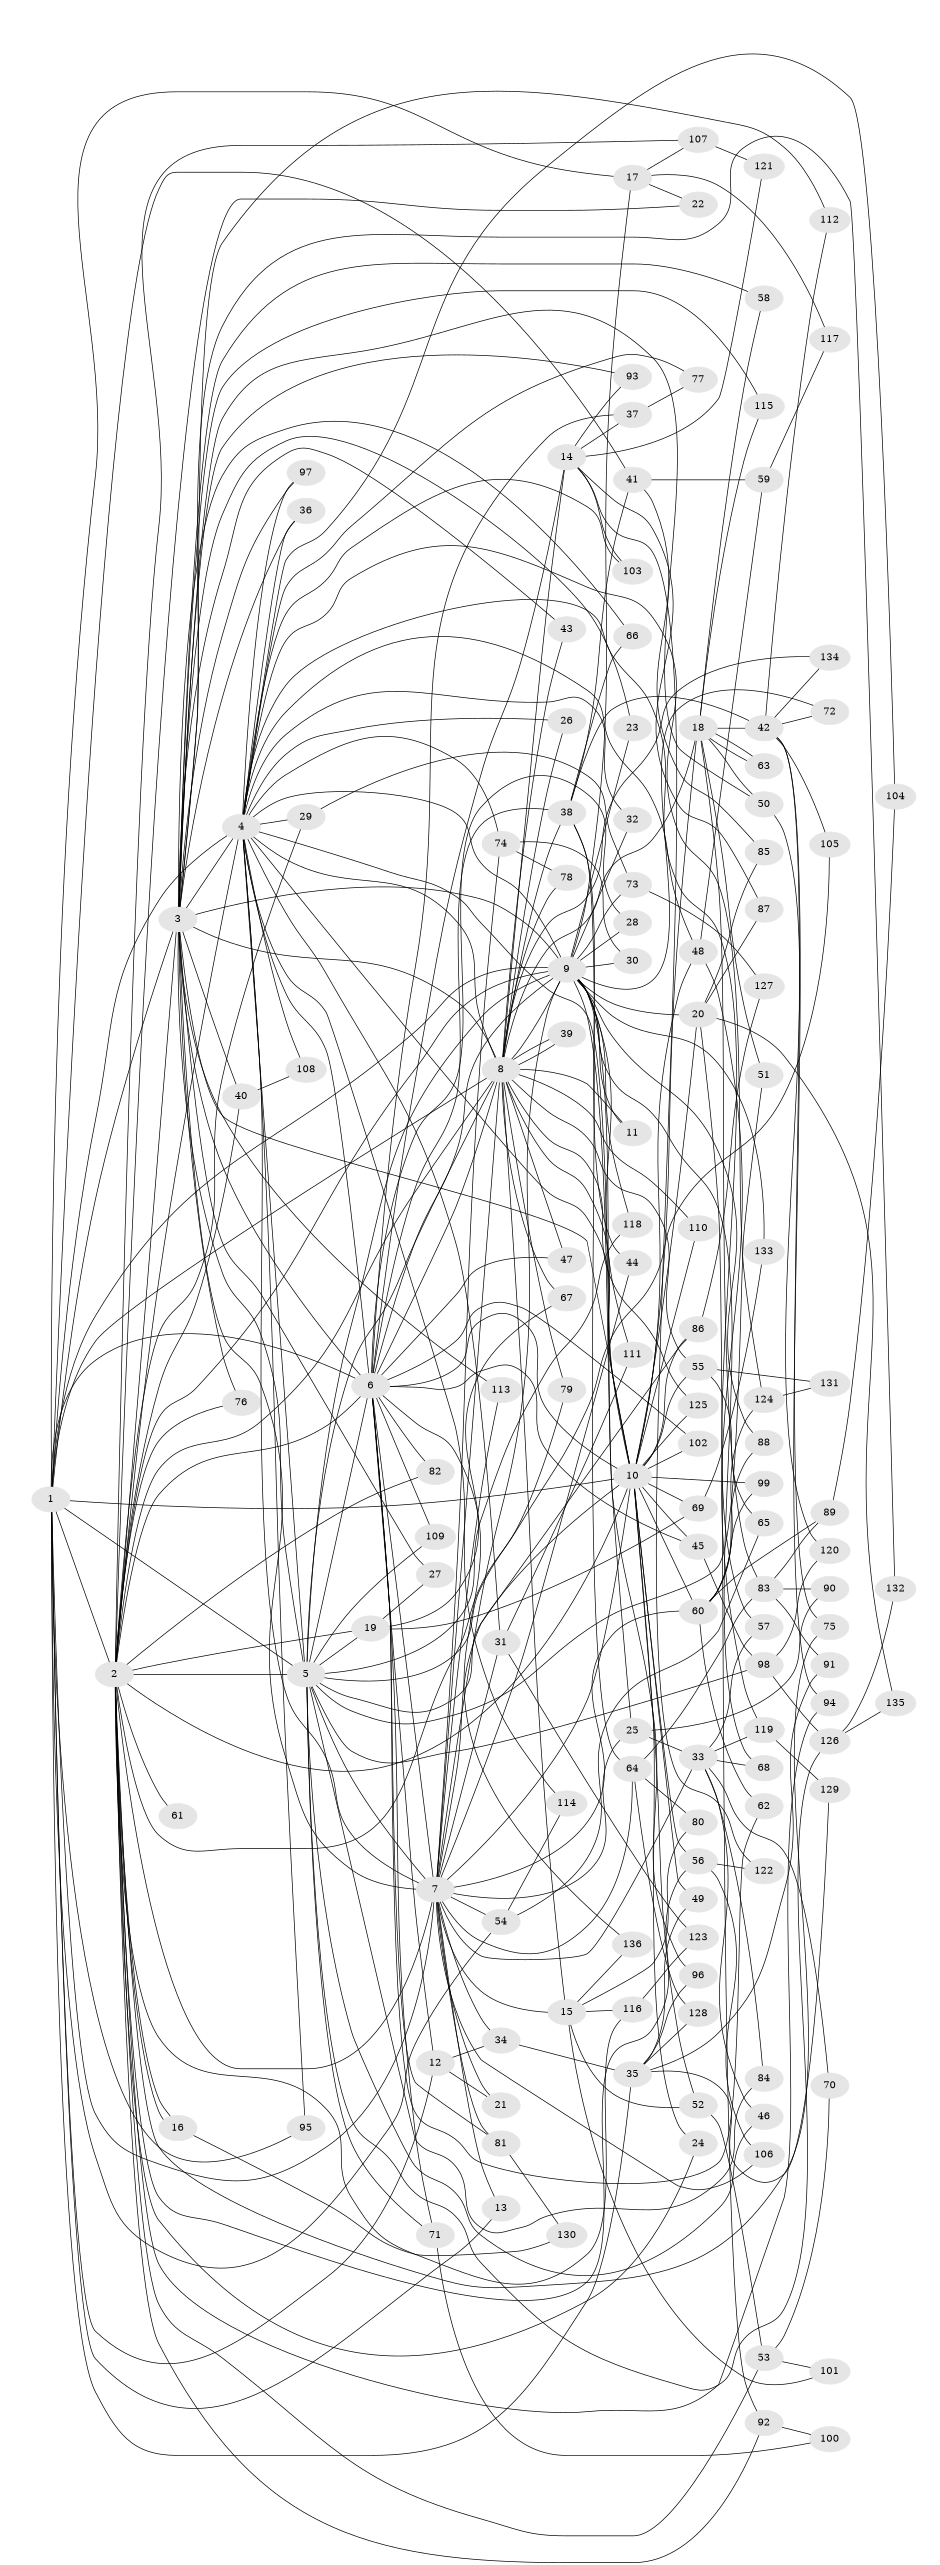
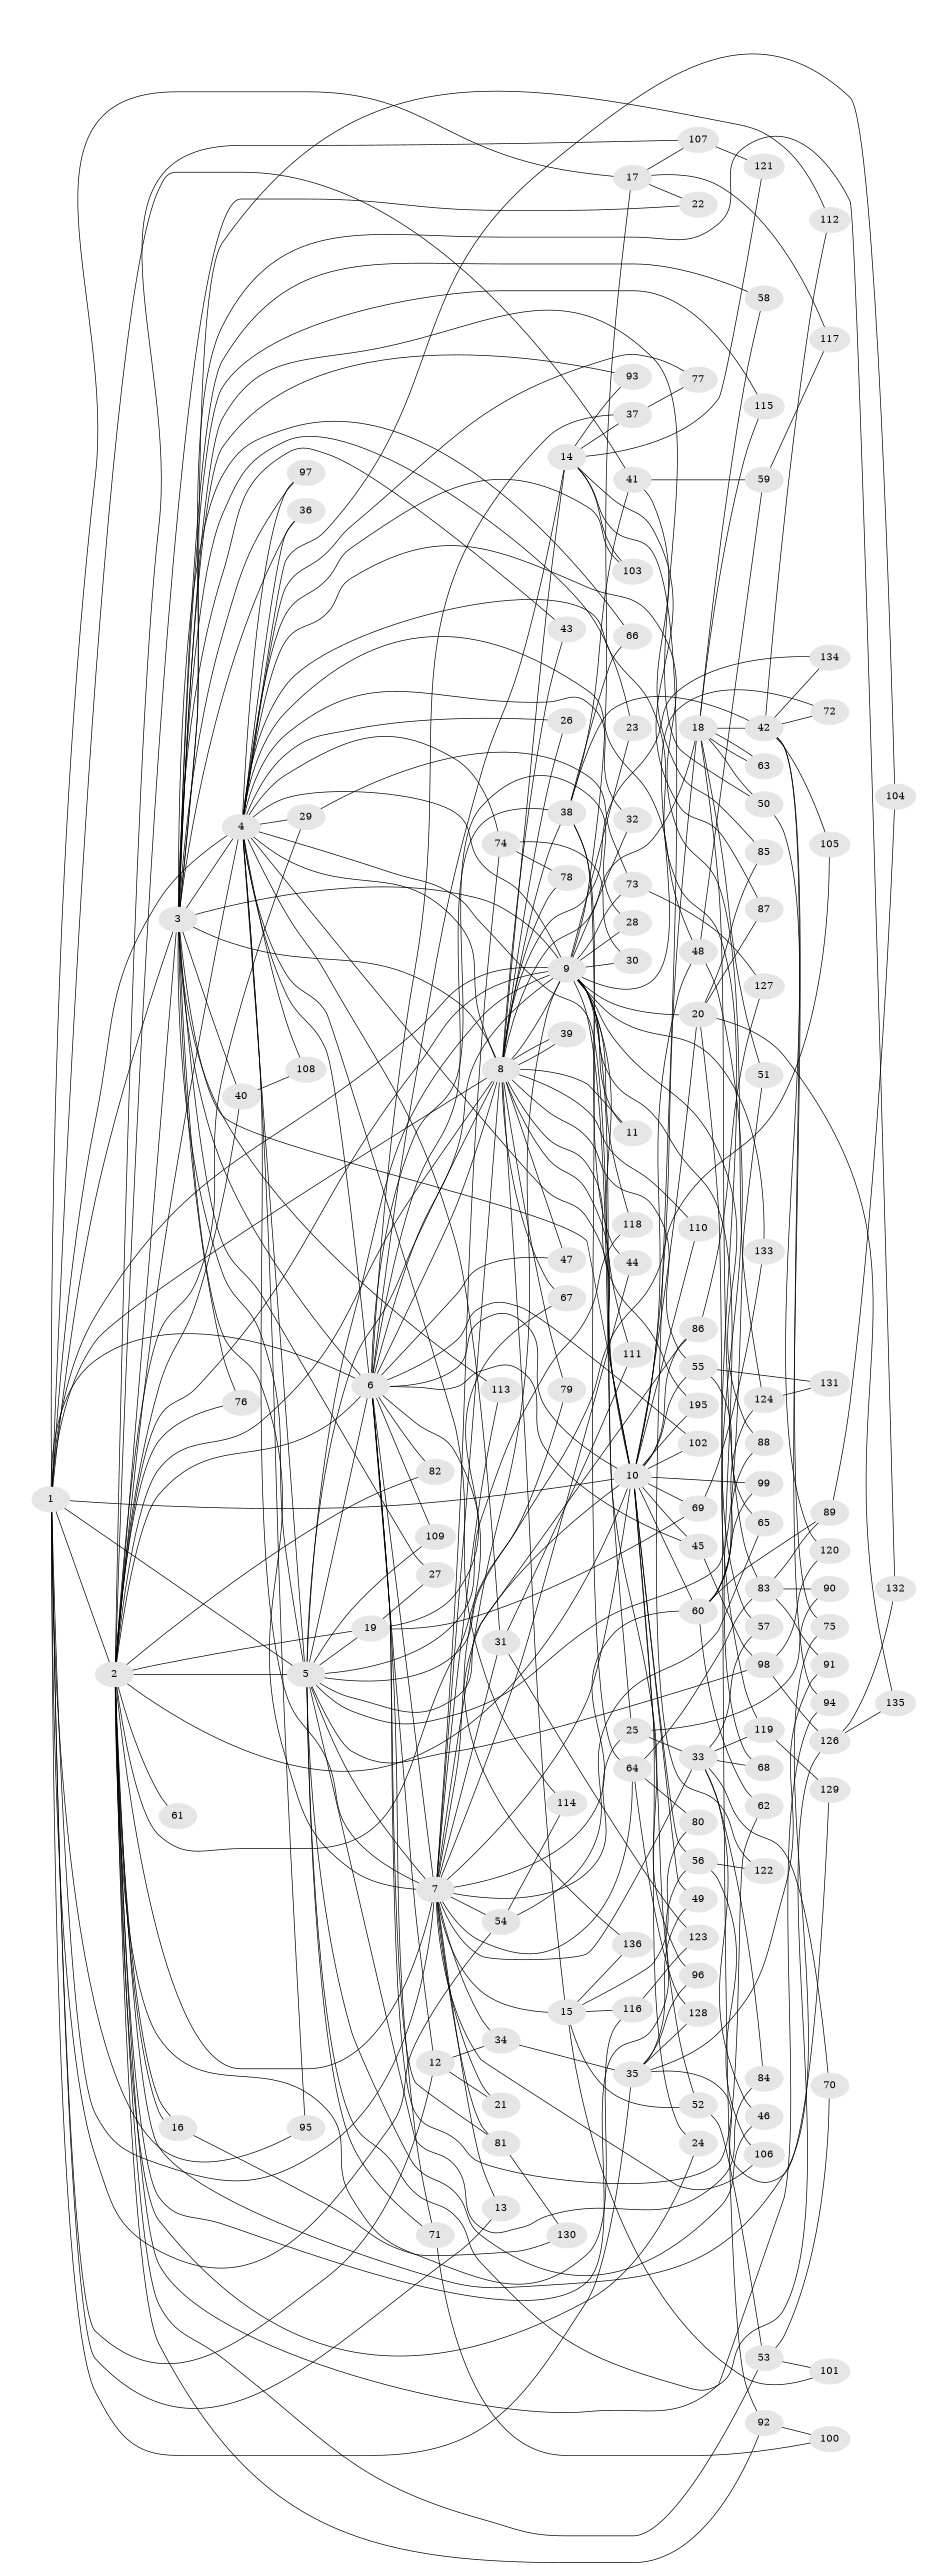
(698, 1406) -> (698, 1406)
